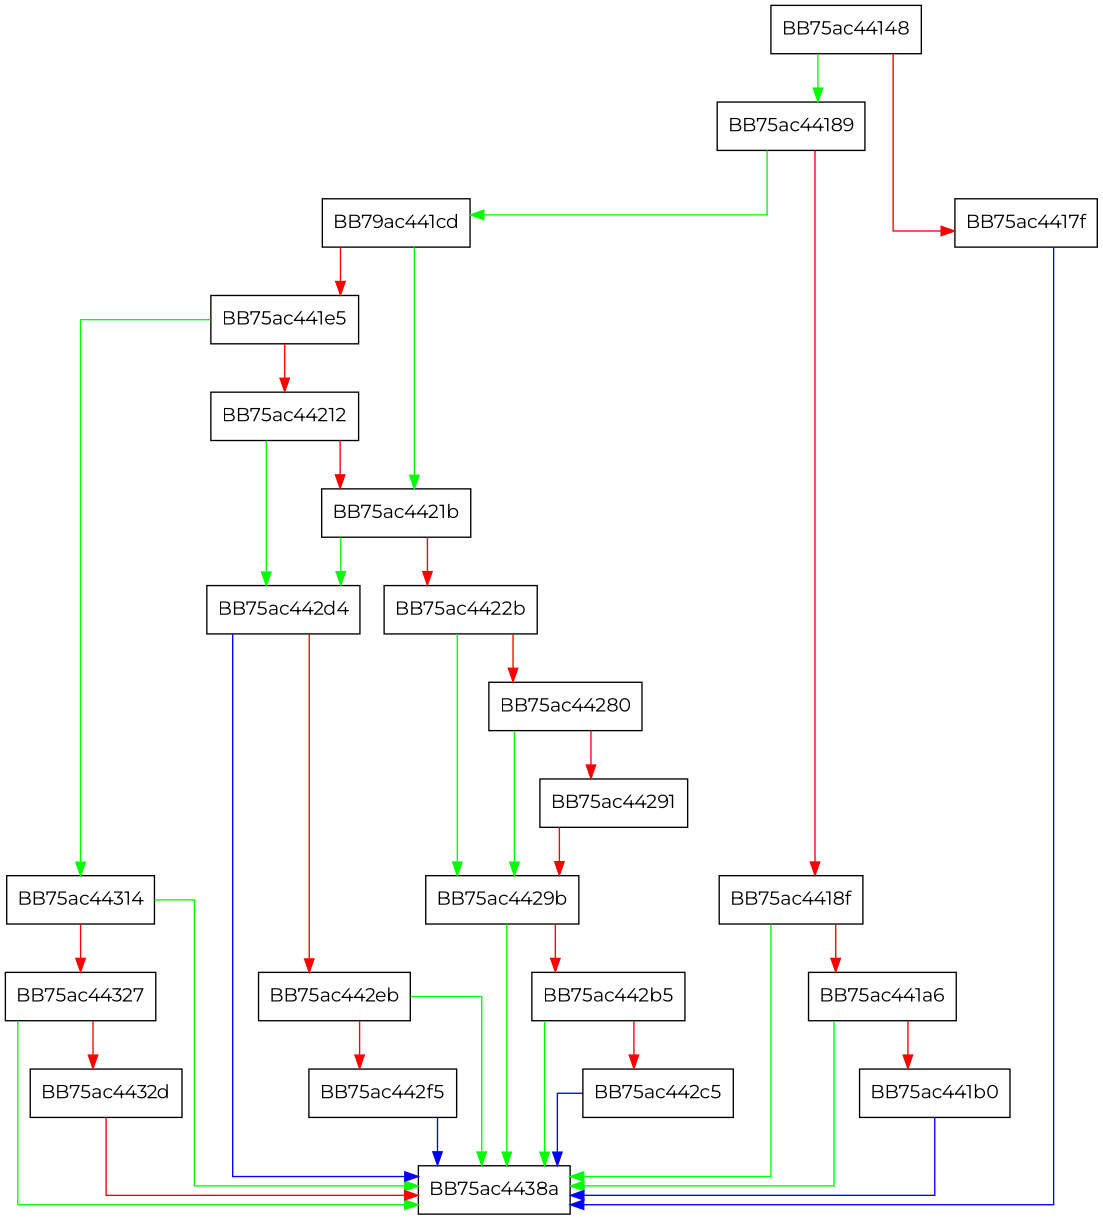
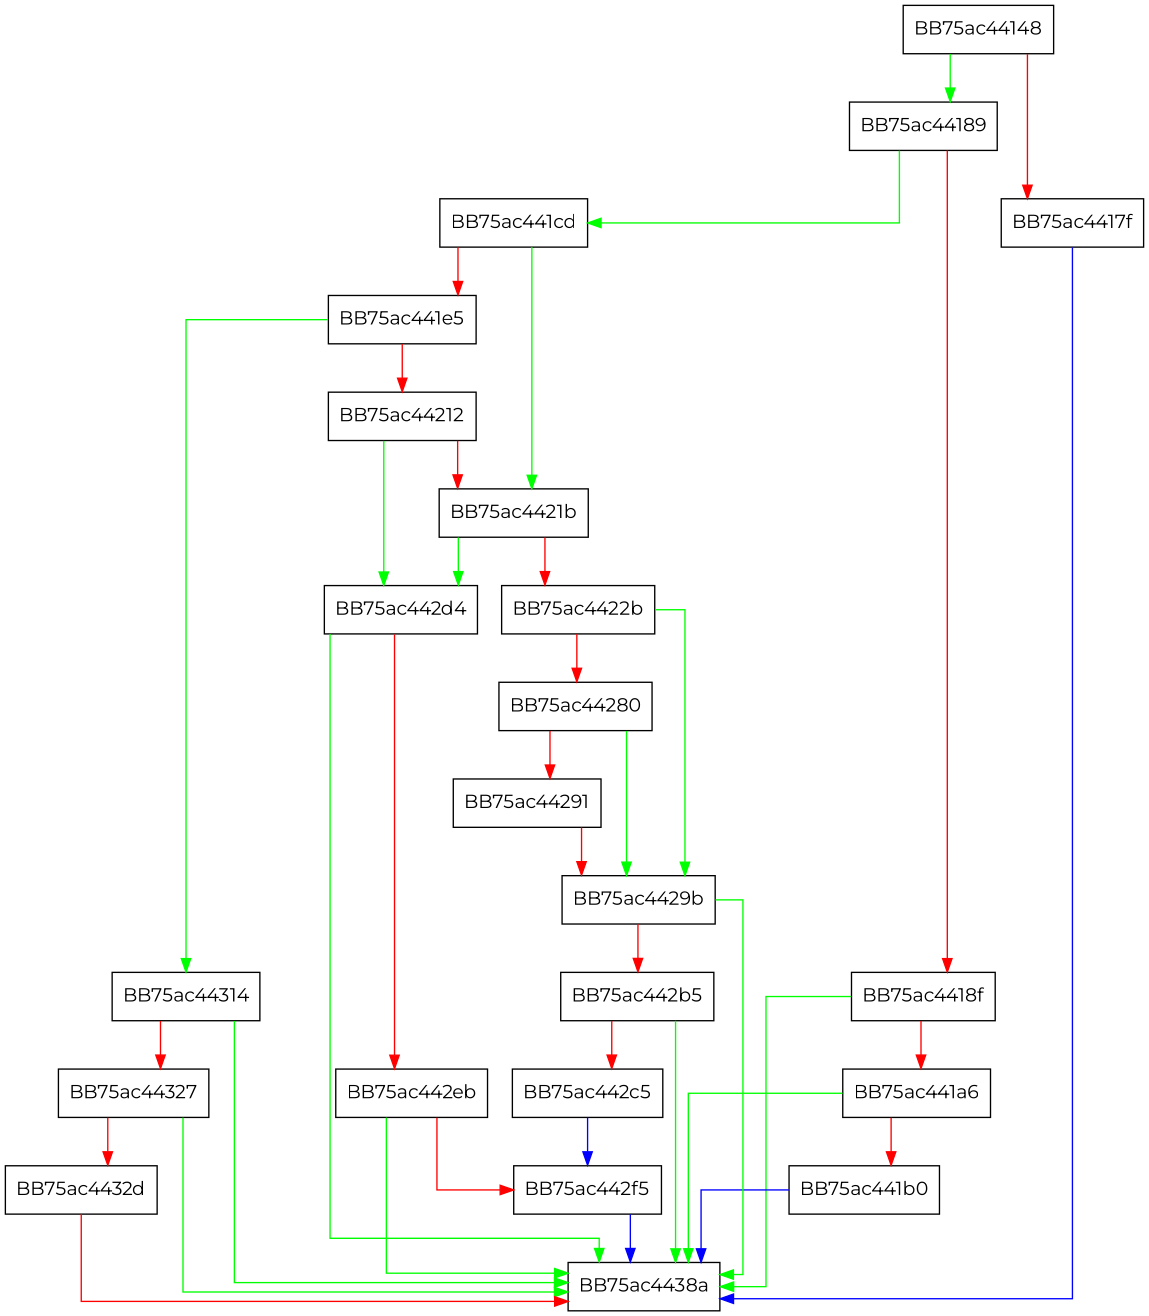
(396, 223) -> (514, 223)
(233, 991) -> (330, 1076)
(557, 1110) -> (588, 1135)
